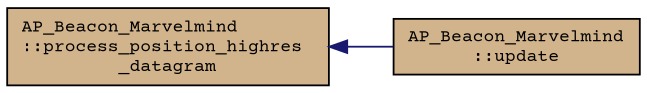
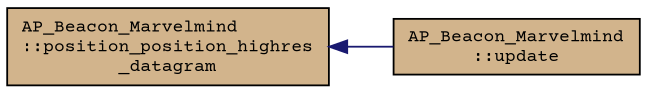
(168, 47) -> (168, 47)
